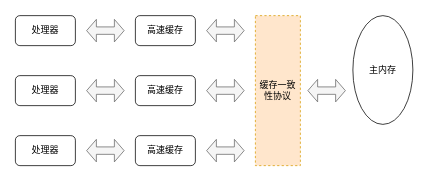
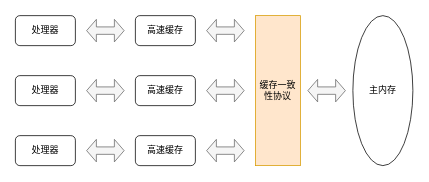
(383, 70) -> (383, 90)
(278, 90) -> (278, 90)
